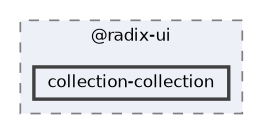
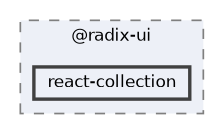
(131, 83) -> (112, 83)
